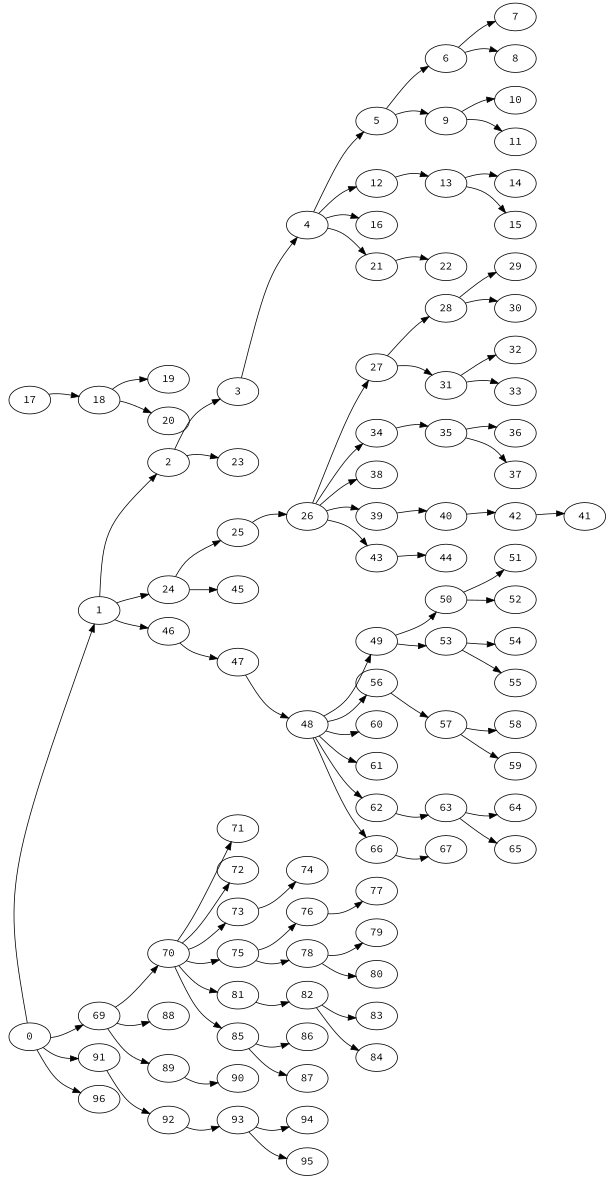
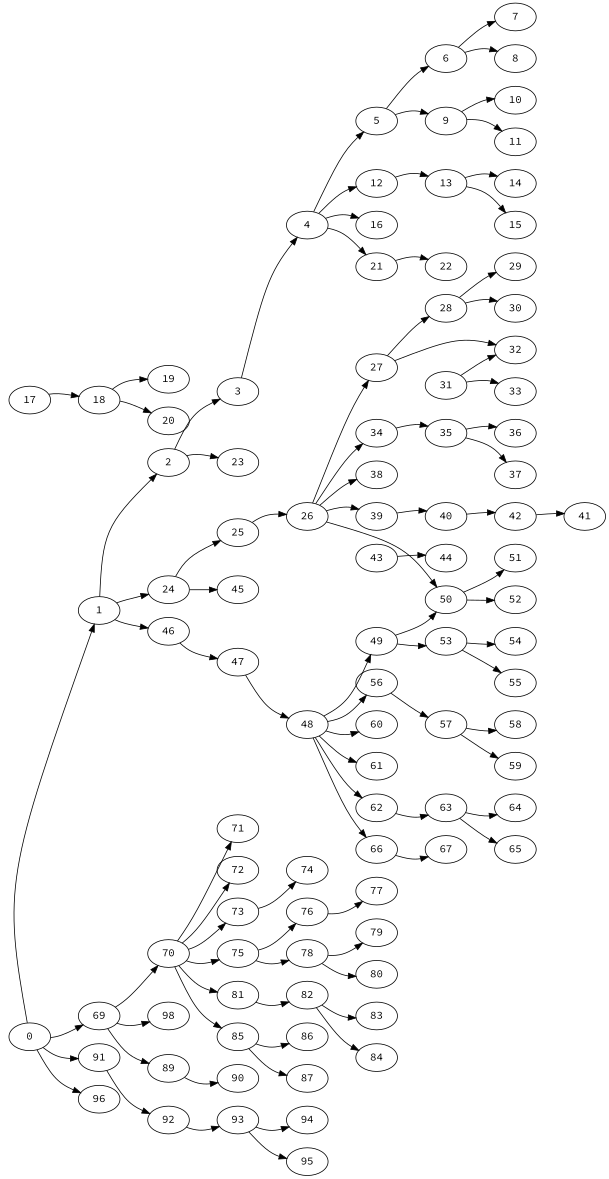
(412, 366) -> (440, 344)
(347, 526) -> (385, 541)
(169, 1016) -> (169, 1016)
